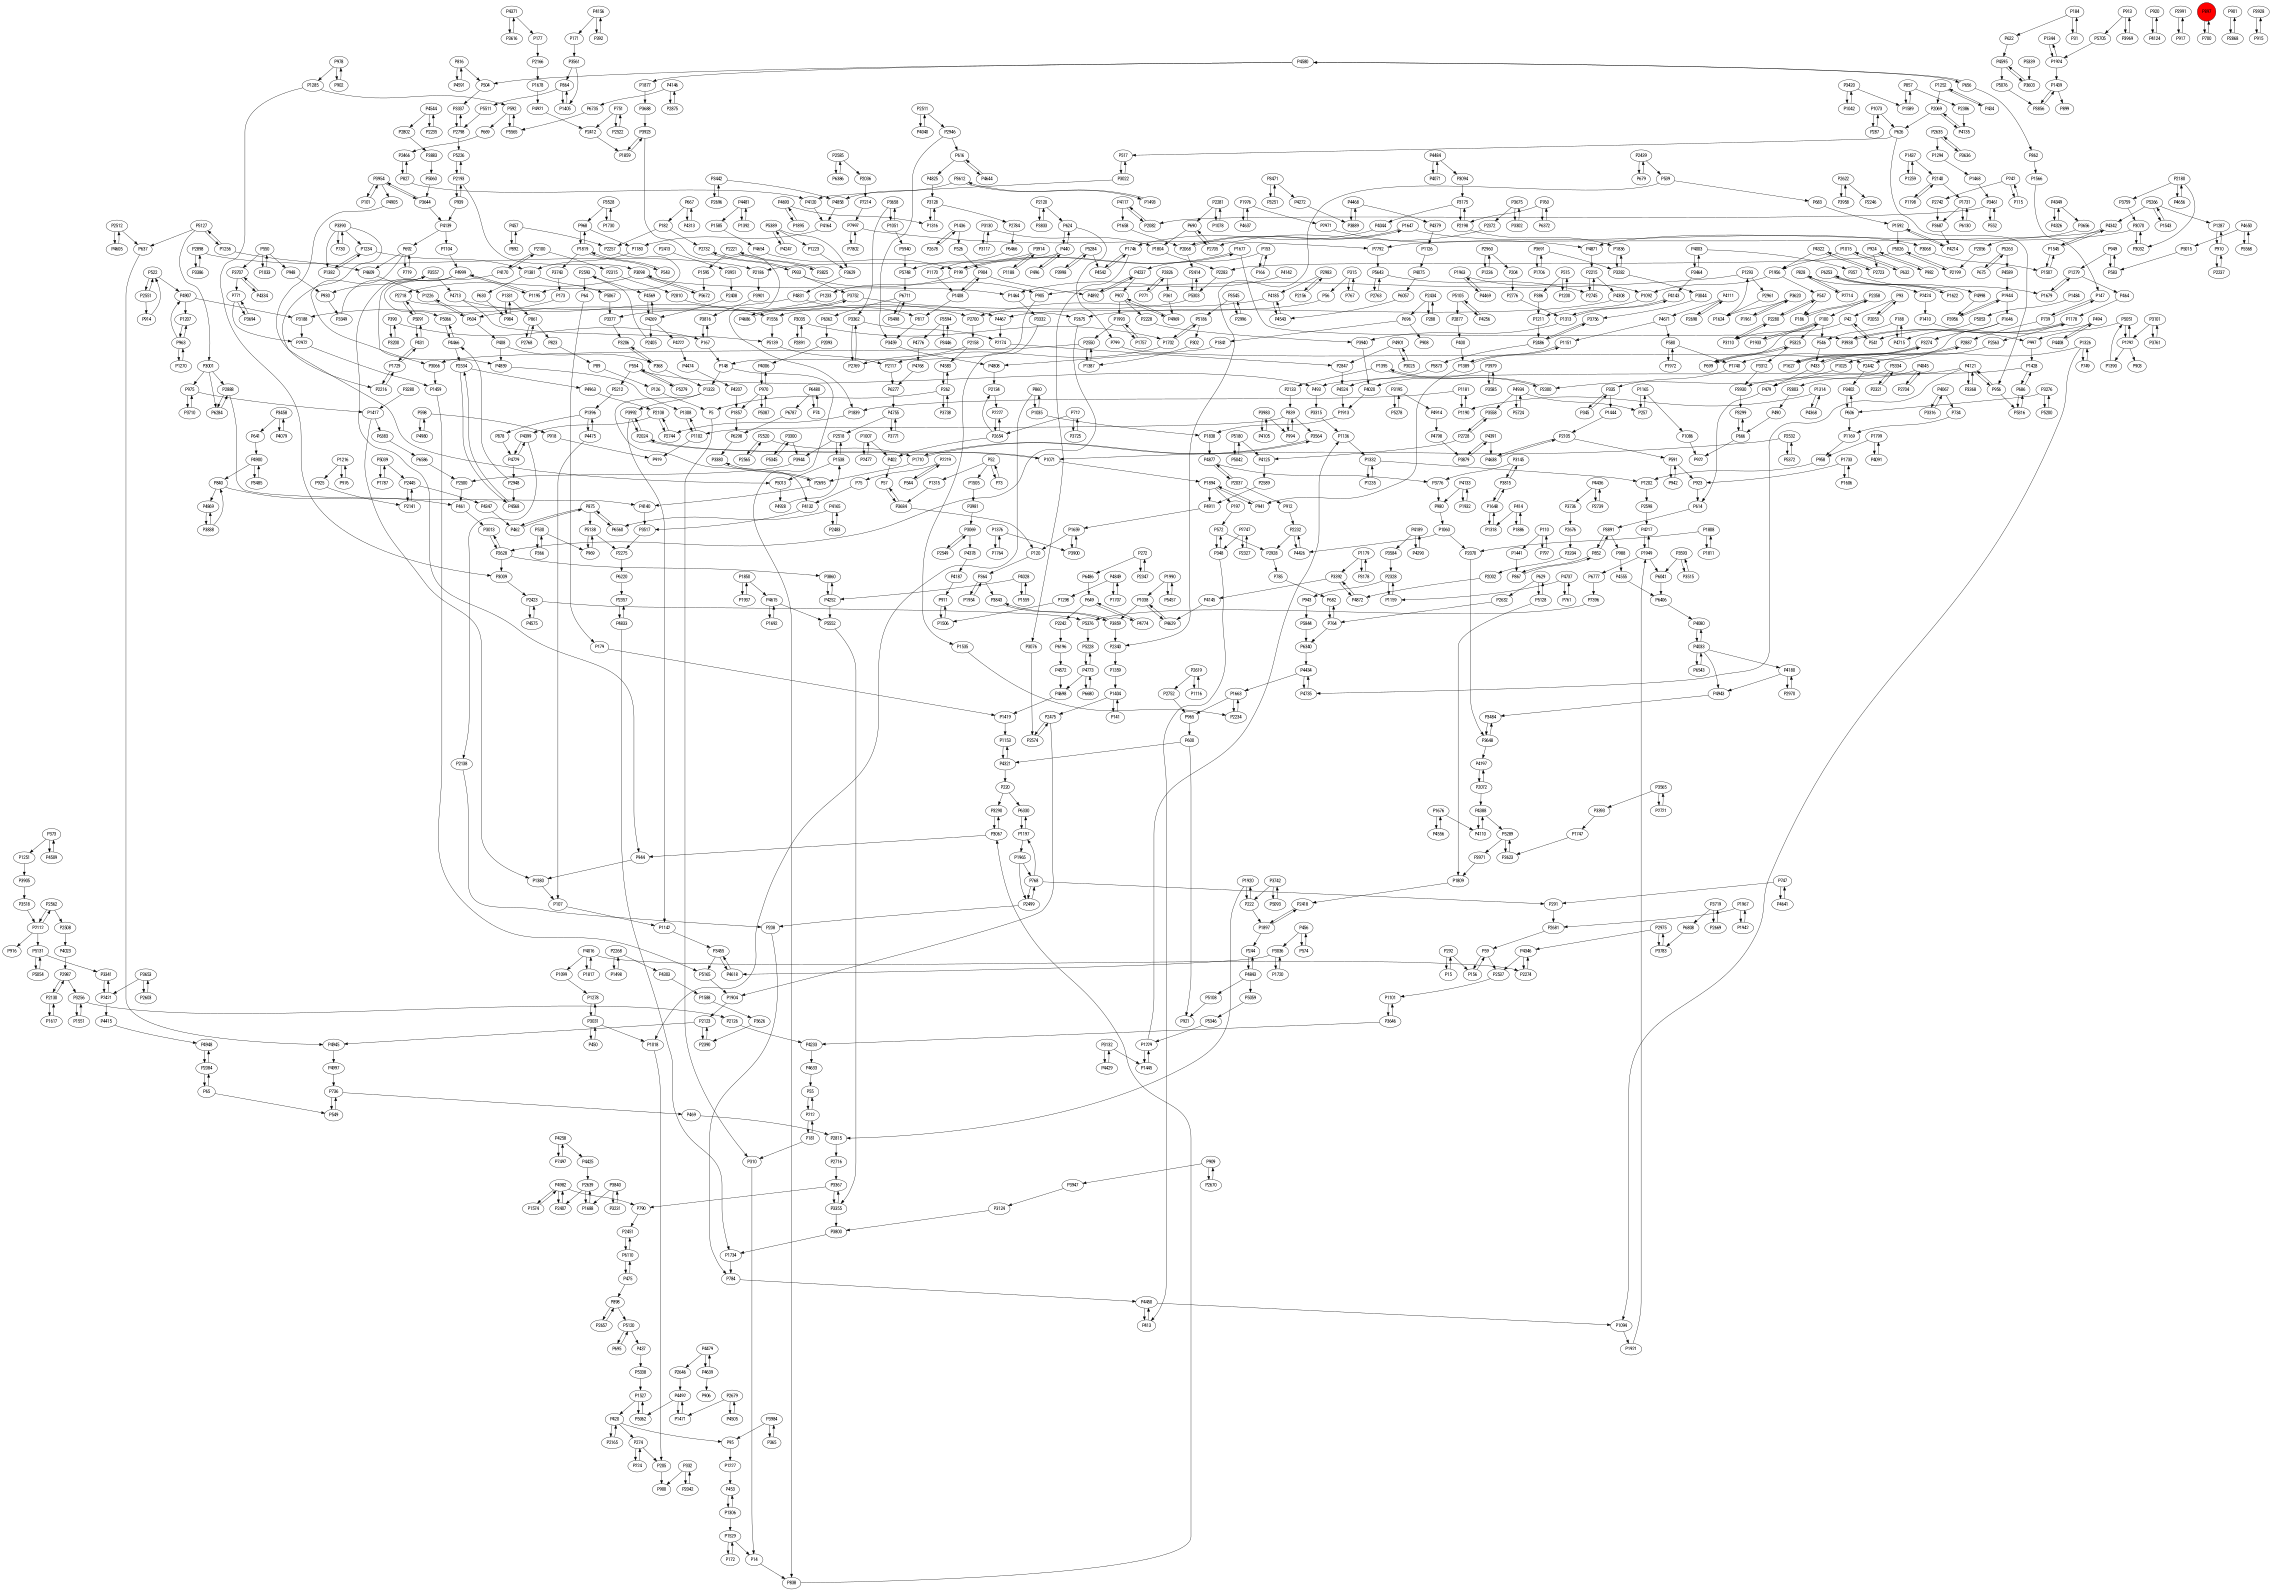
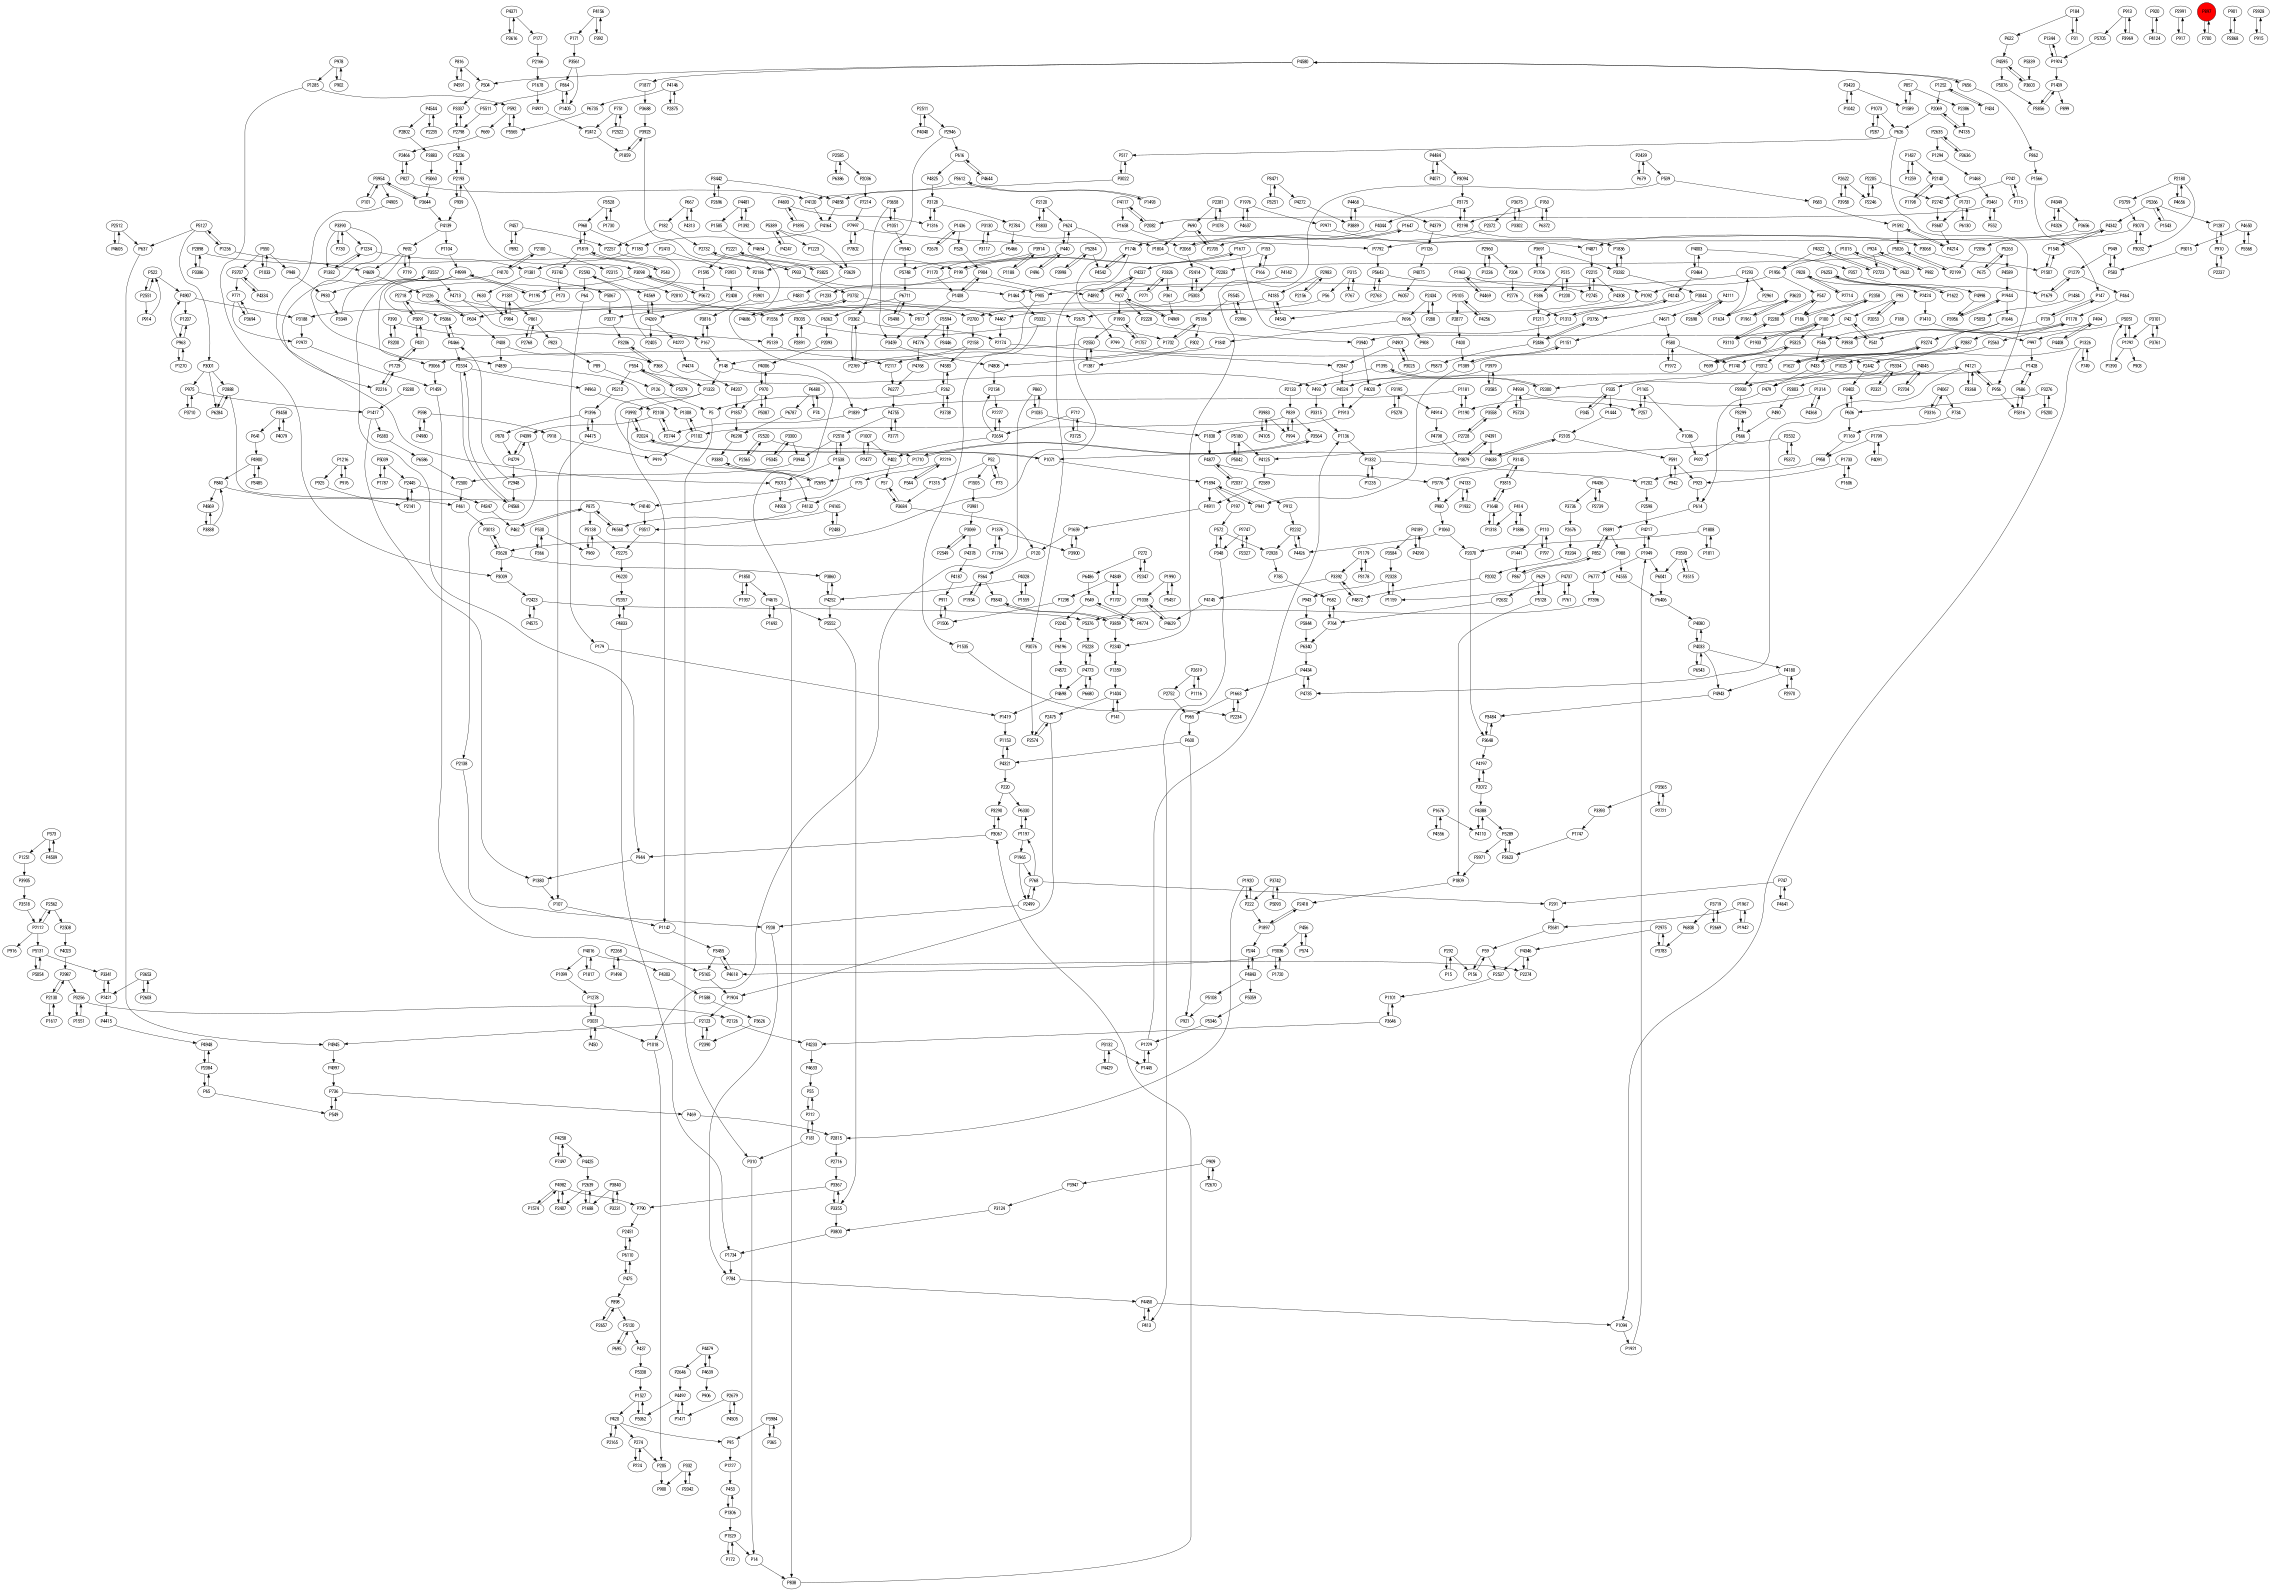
none -> (1871, 179)
(1899, 343) -> none
